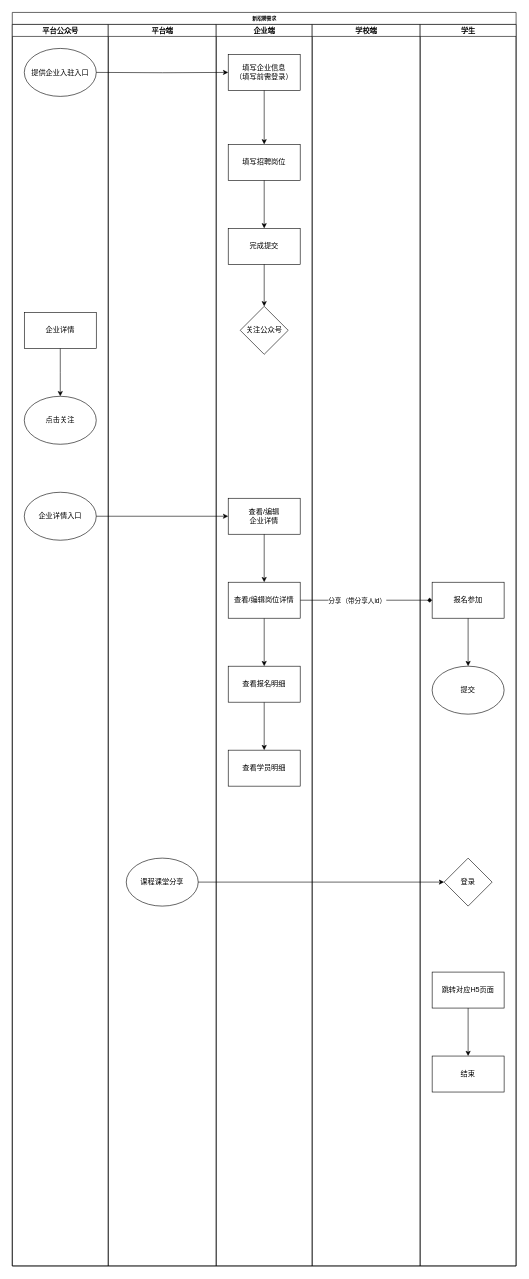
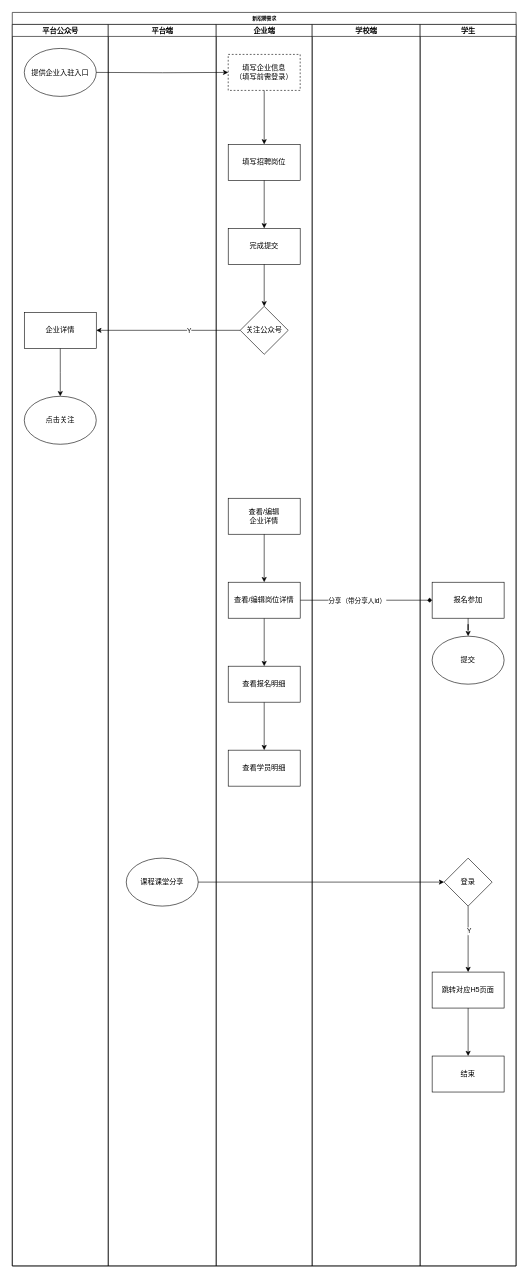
(264, 72) -> (264, 72)
none -> (189, 330)
(60, 516) -> none
(222, 516) -> none
(468, 690) -> (468, 660)
none -> (468, 930)
